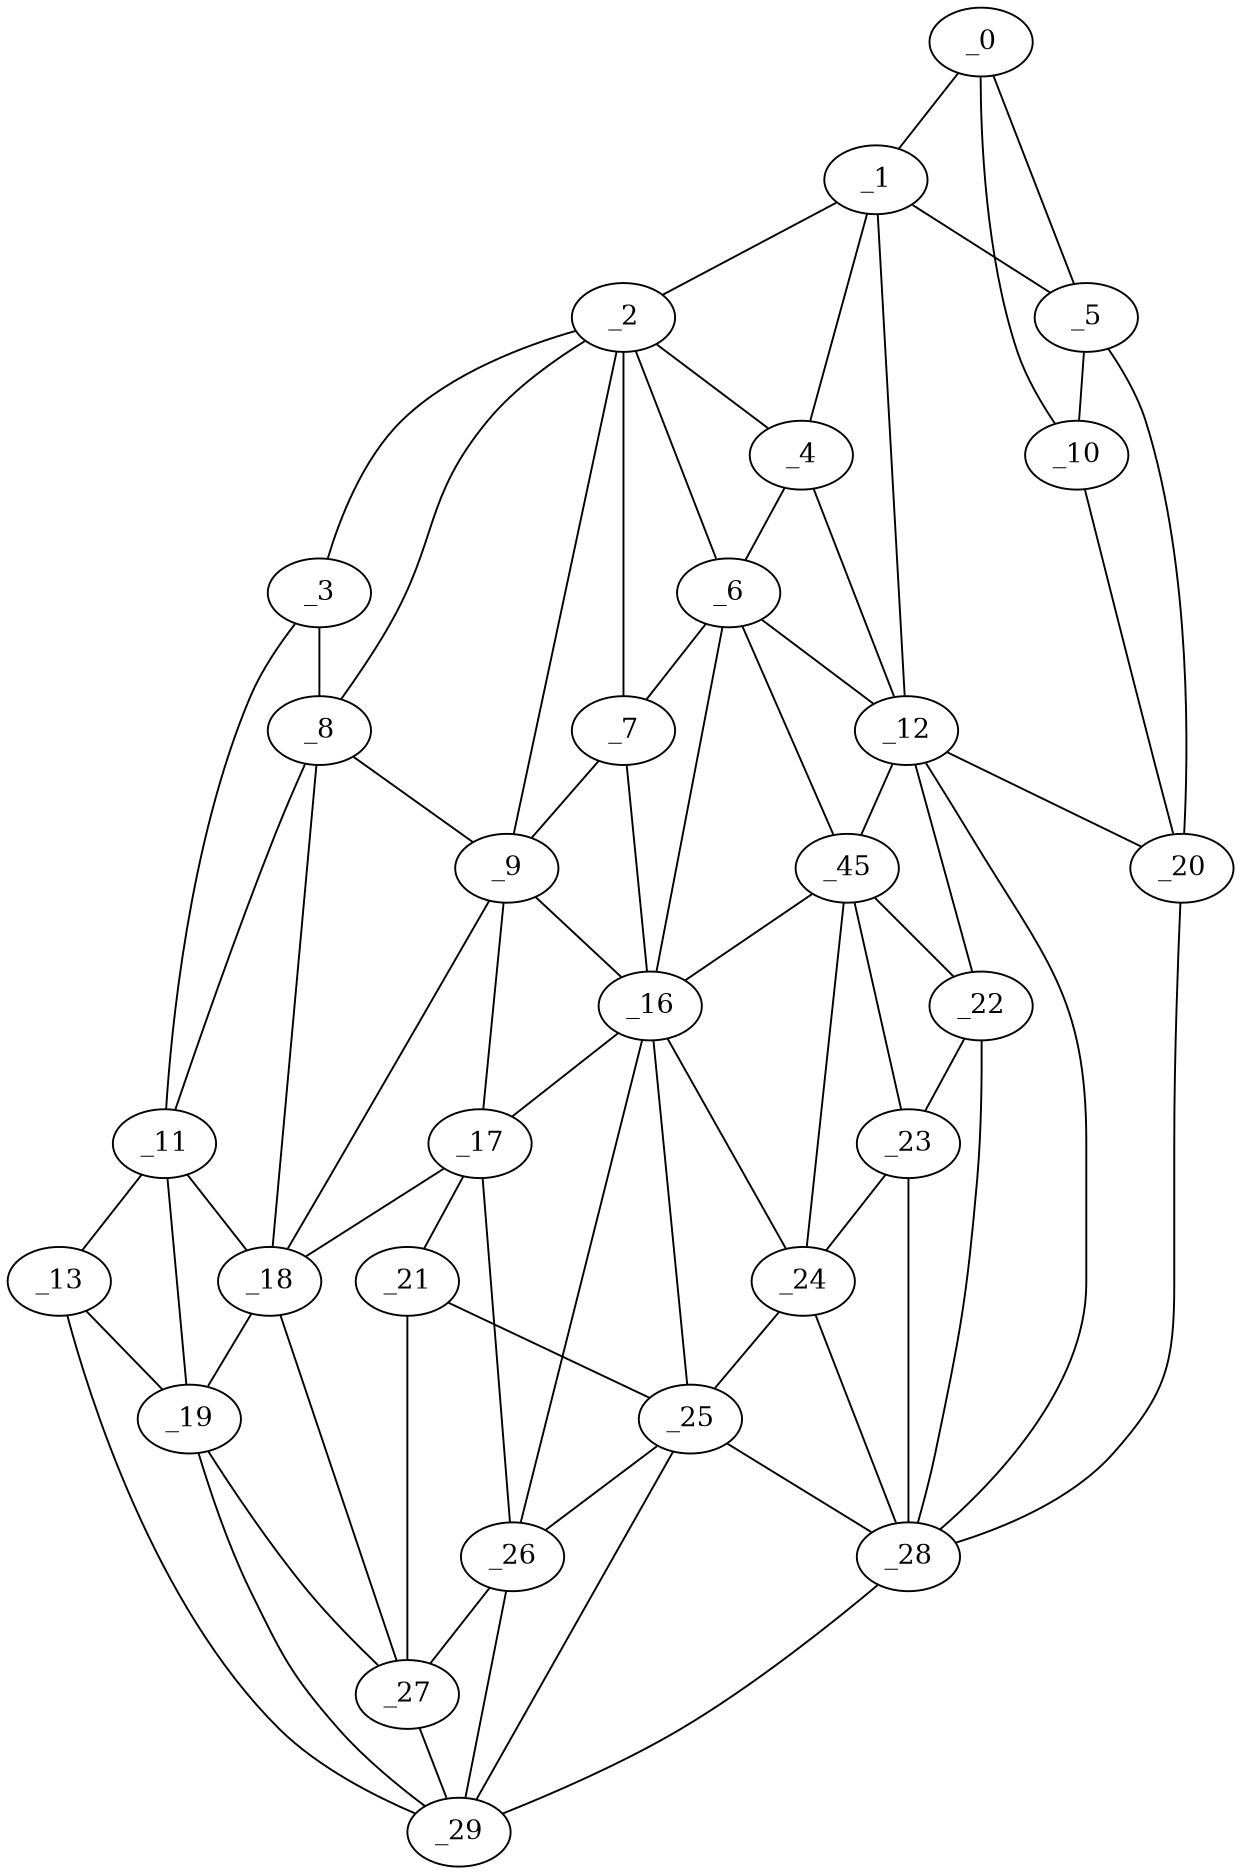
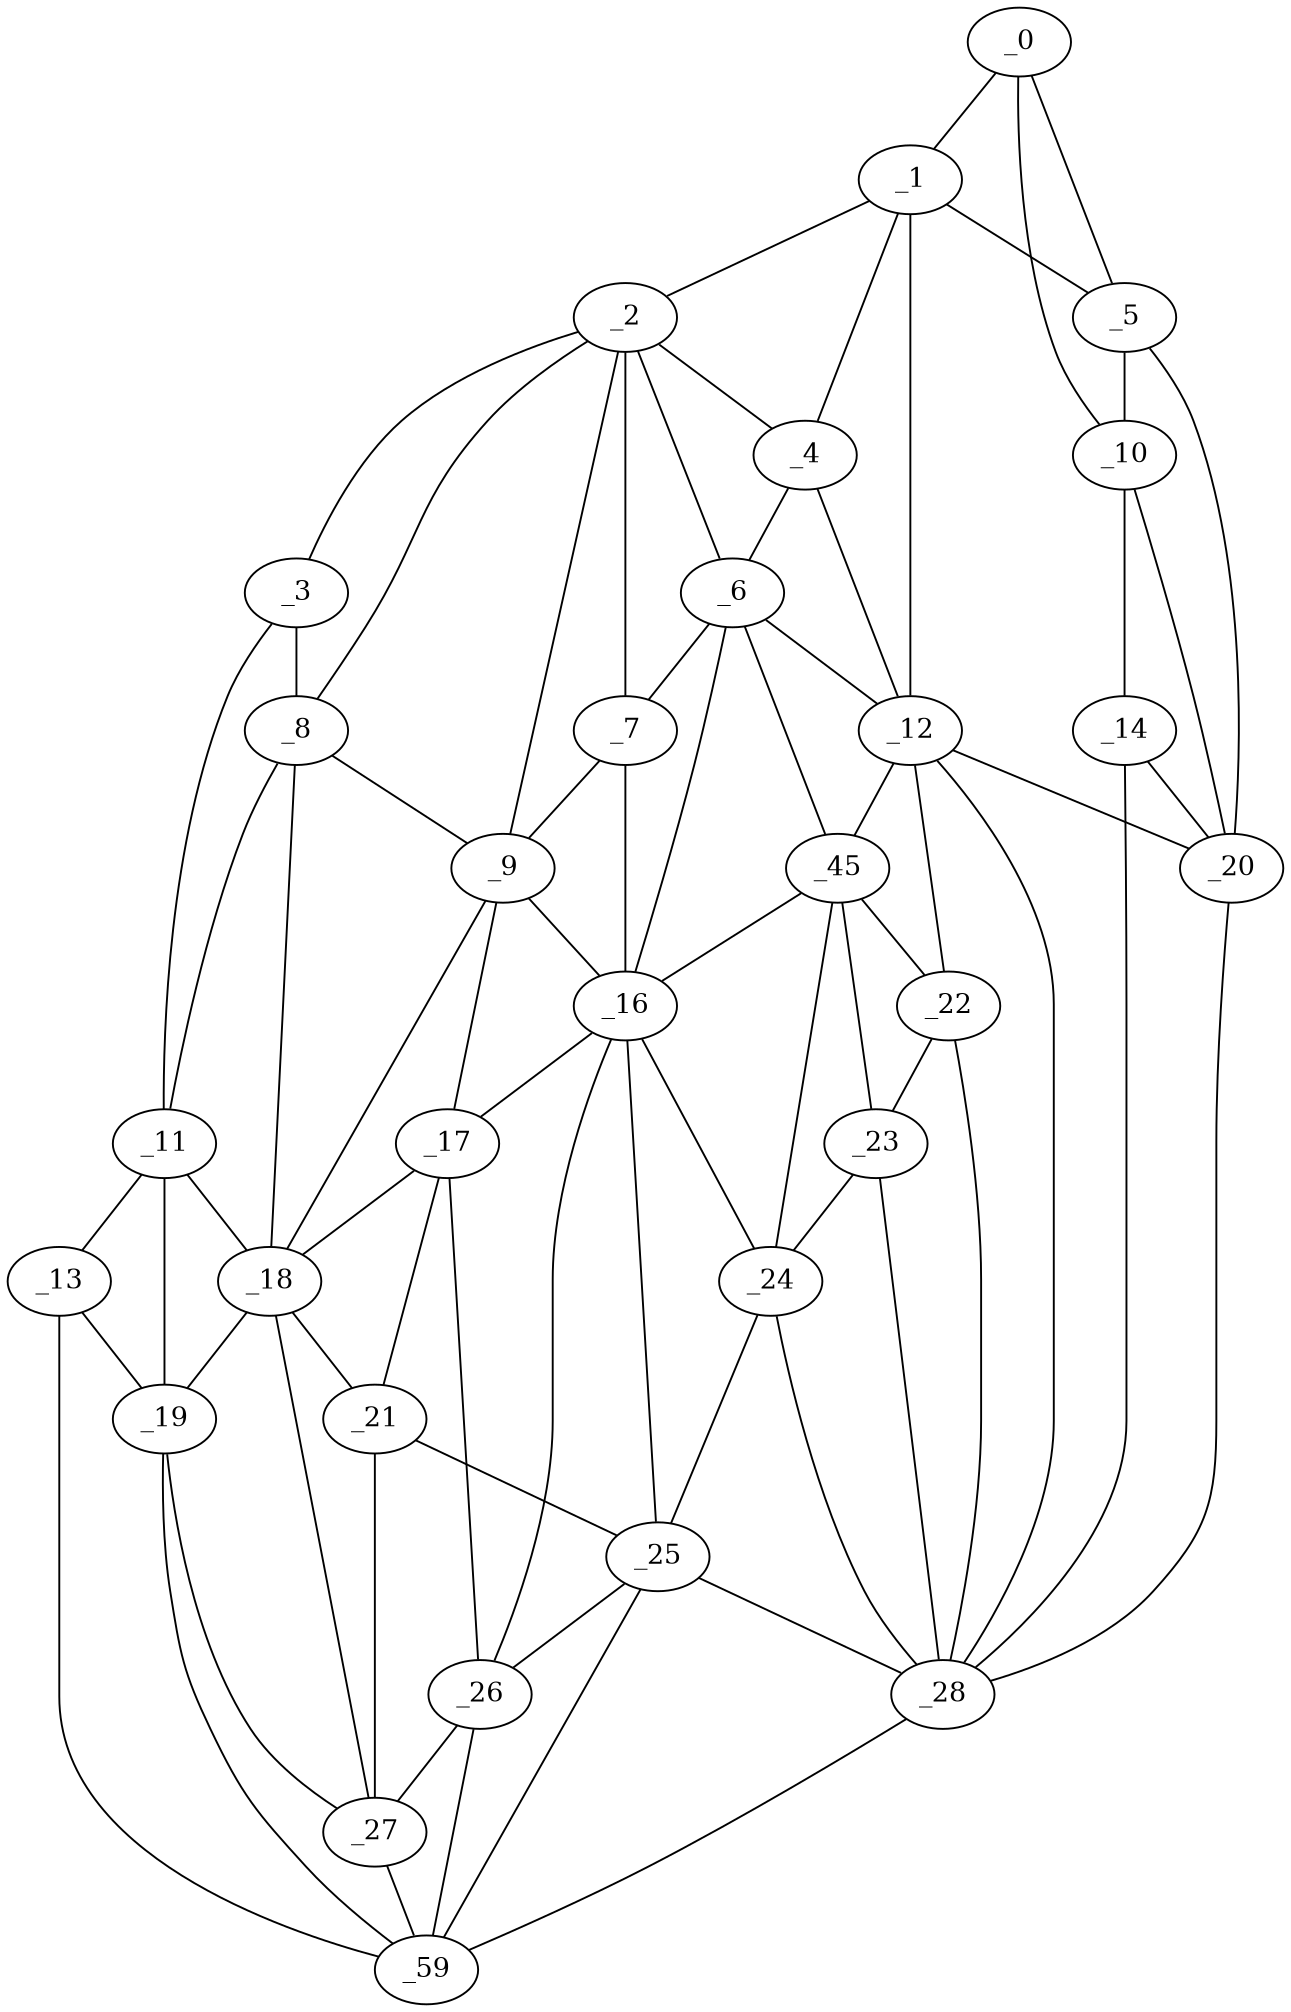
none -> (1125, 731)
none -> (322, 1350)
(459, 1832) -> (426, 1970)
